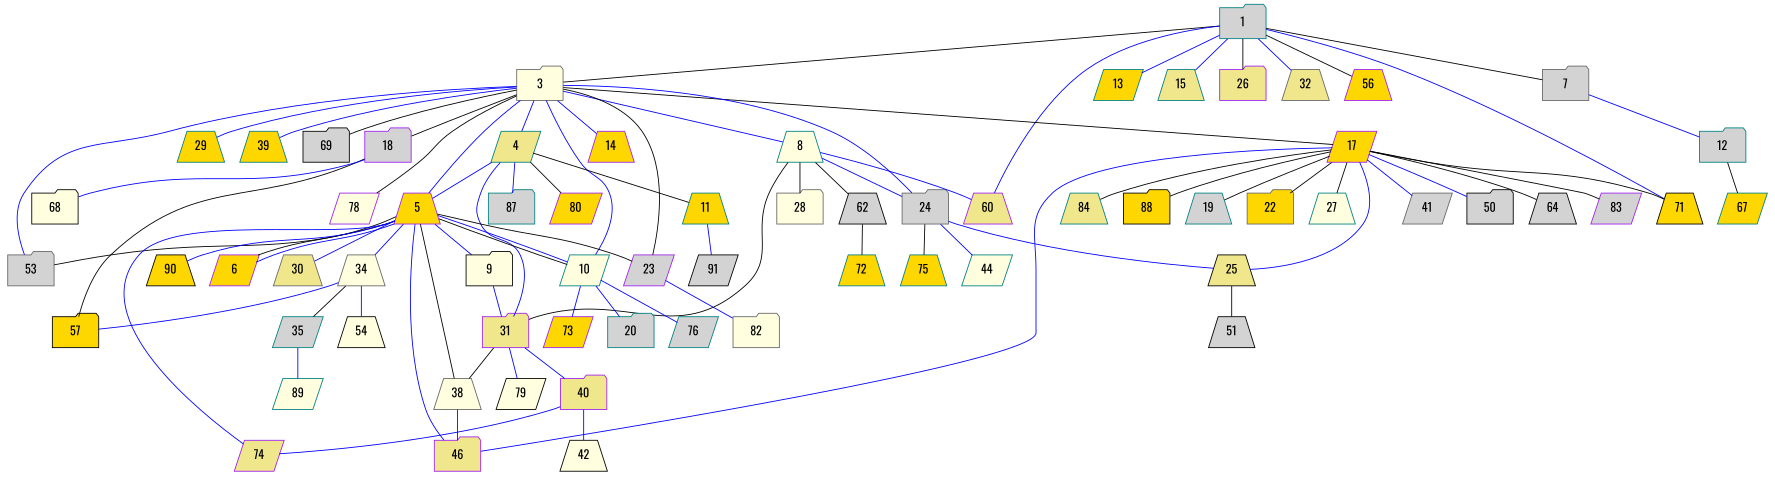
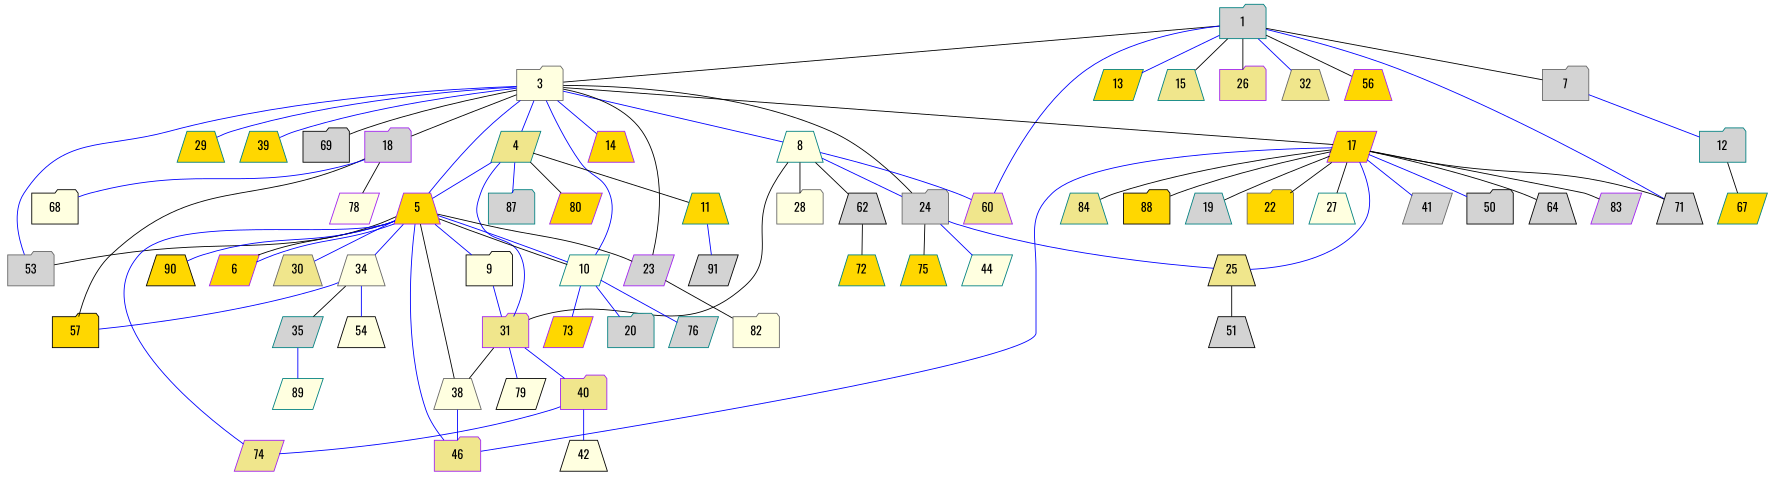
(1211, 55) -> (1211, 55)
(759, 107) -> (759, 107)
(443, 139) -> (371, 178)
(1680, 209) -> (1680, 209)
(699, 299) -> (699, 299)
